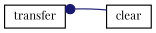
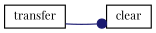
(91, 9) -> (81, 24)
